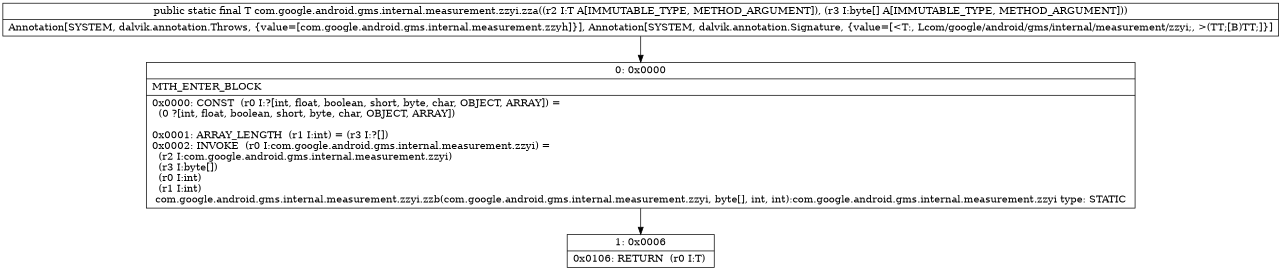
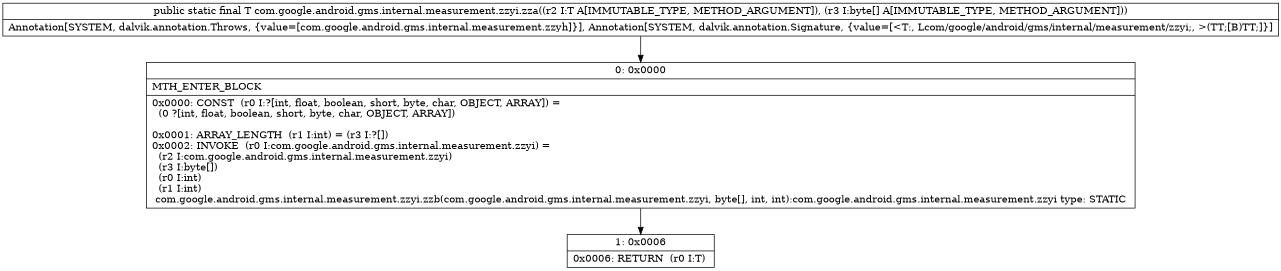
(641, 259) -> (641, 259)
